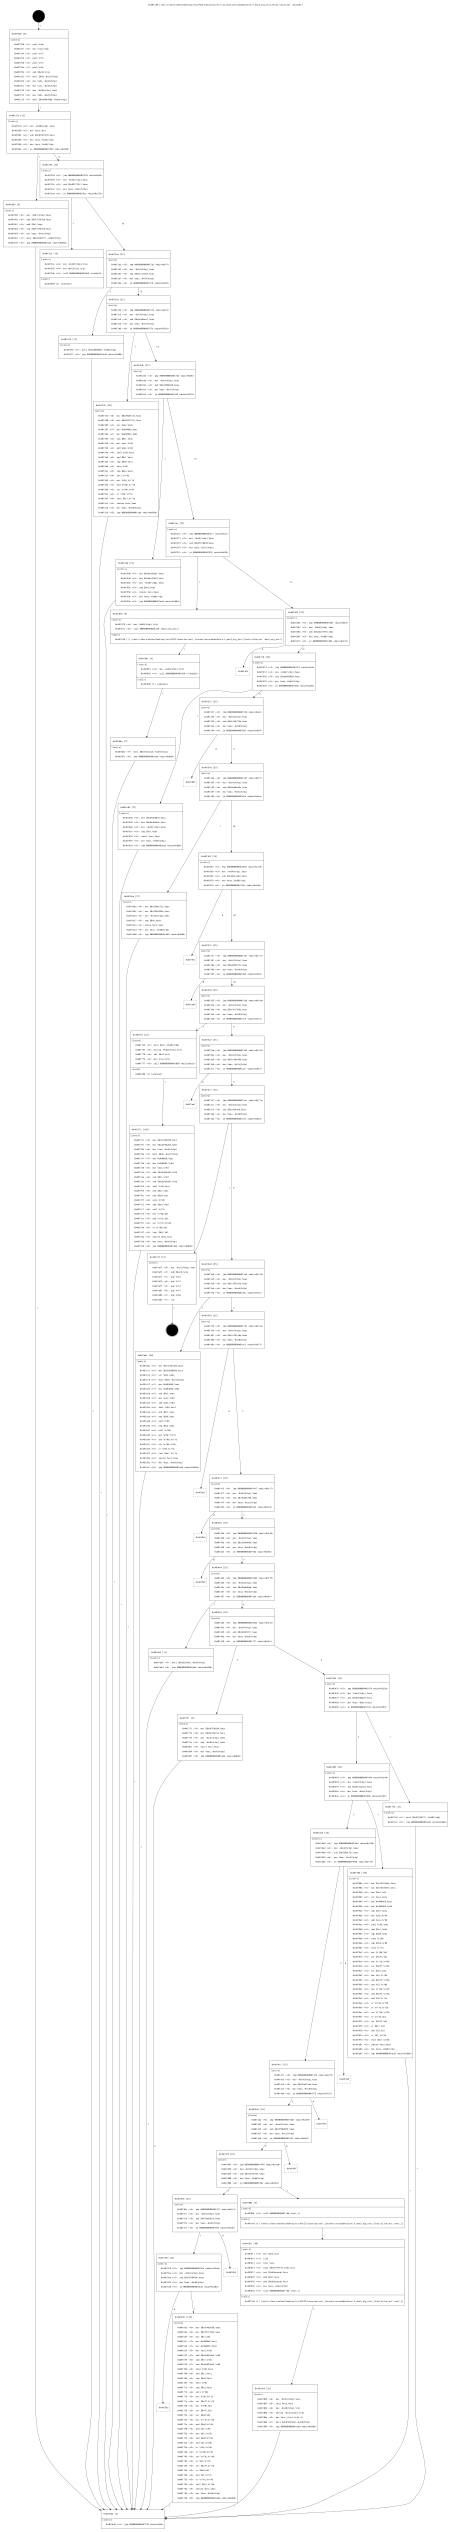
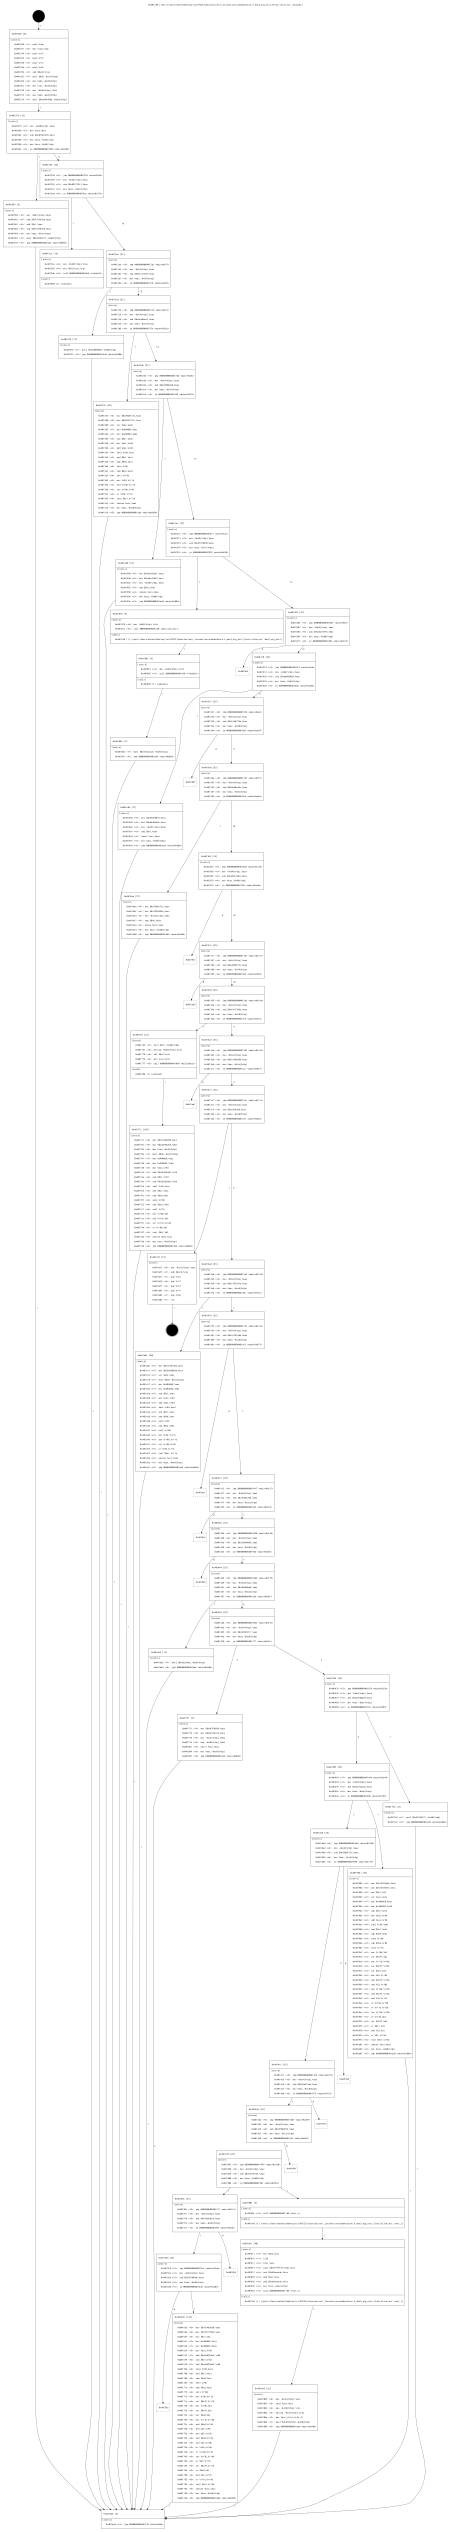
(264, 2146) -> none
